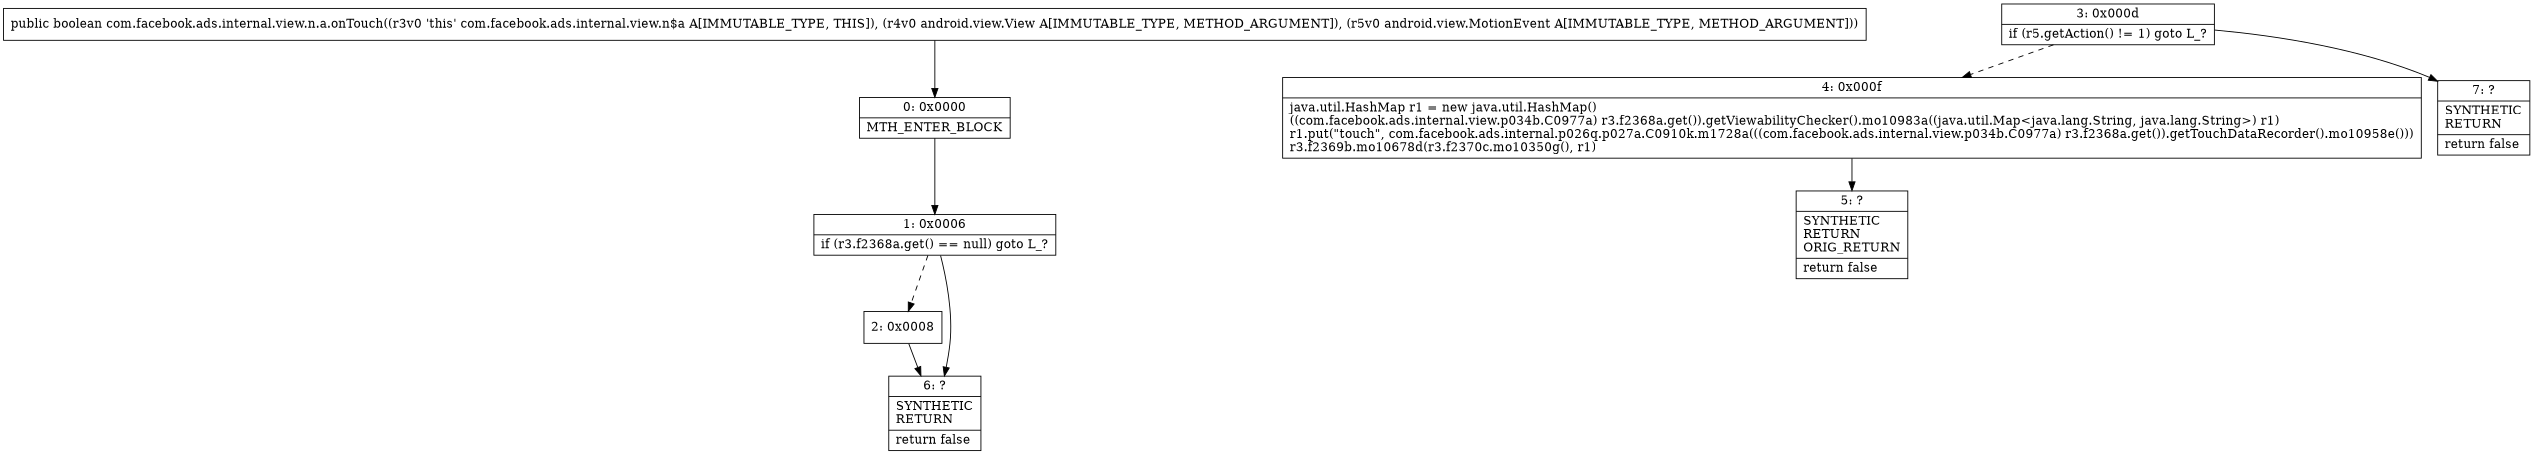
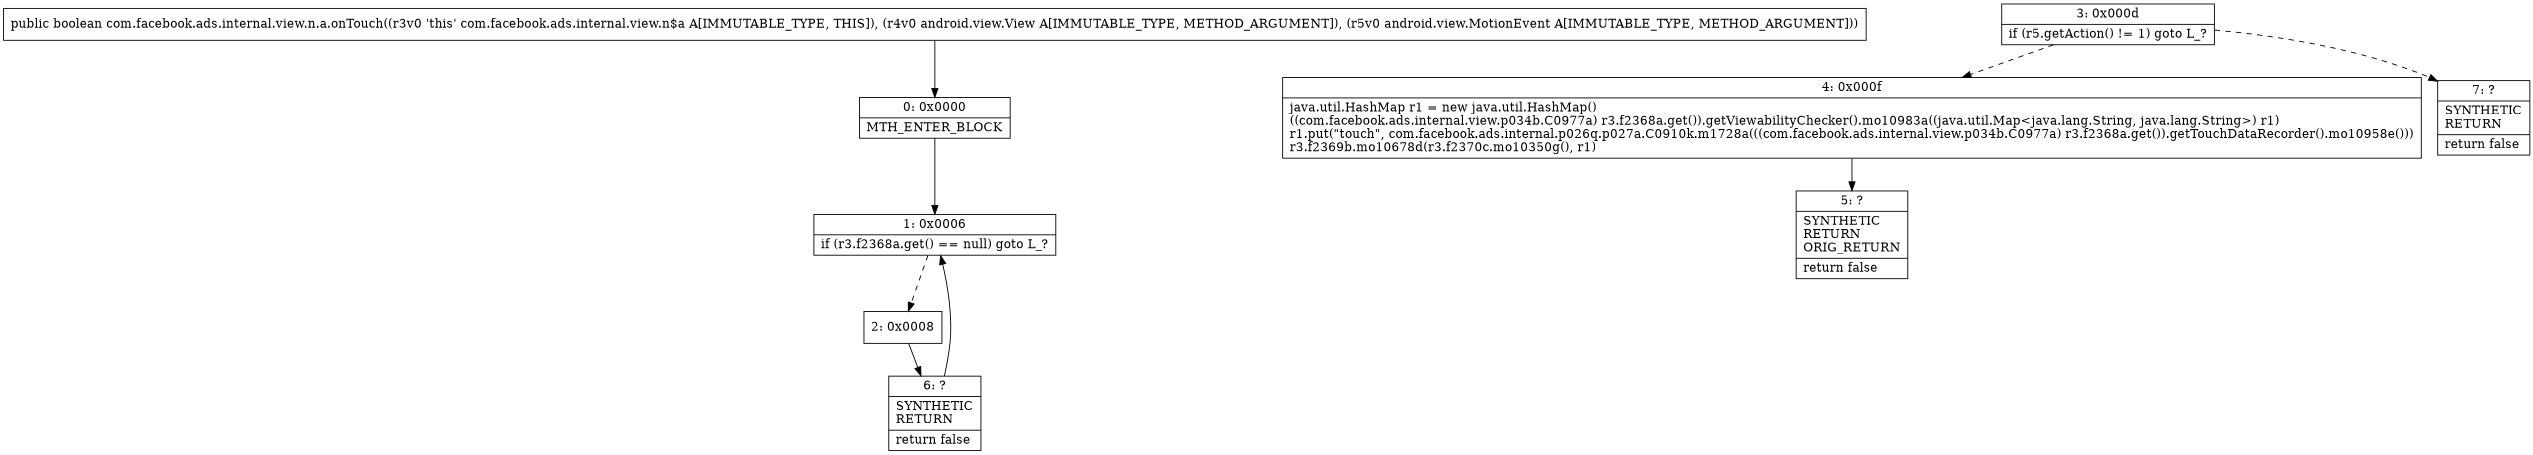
(2324, 46) -> (2324, 46)
(950, 311) -> (951, 320)
